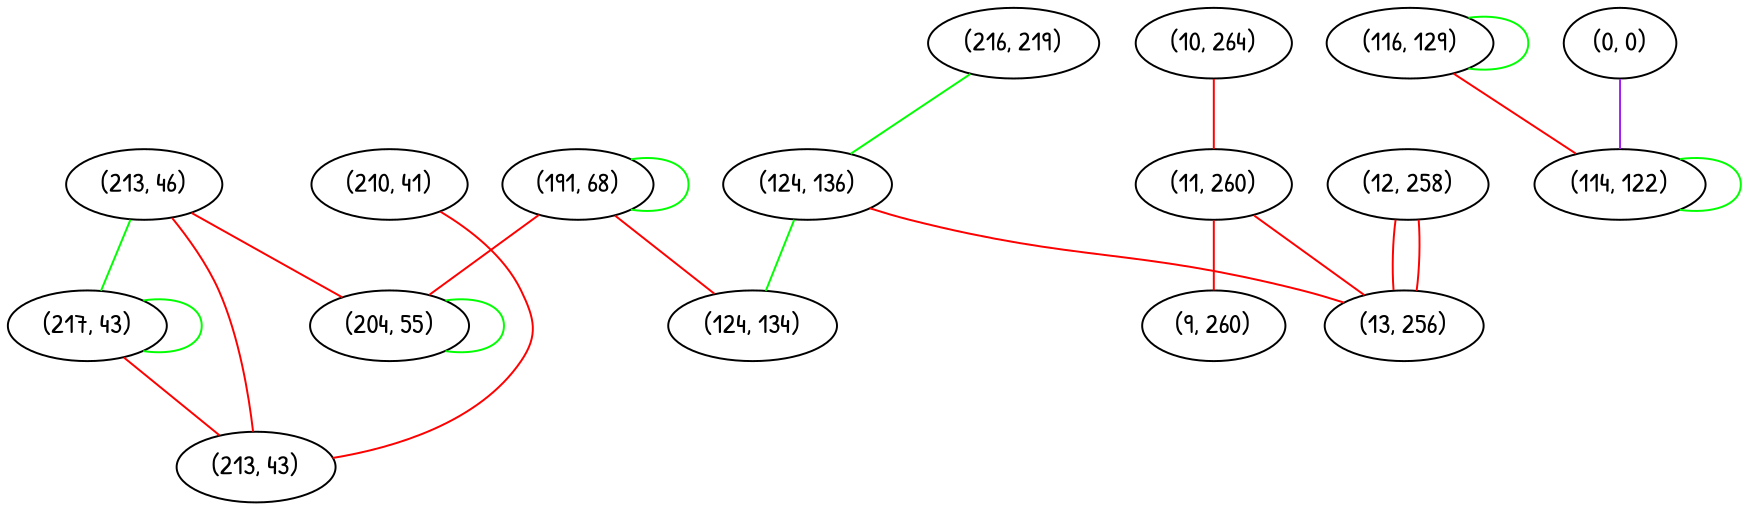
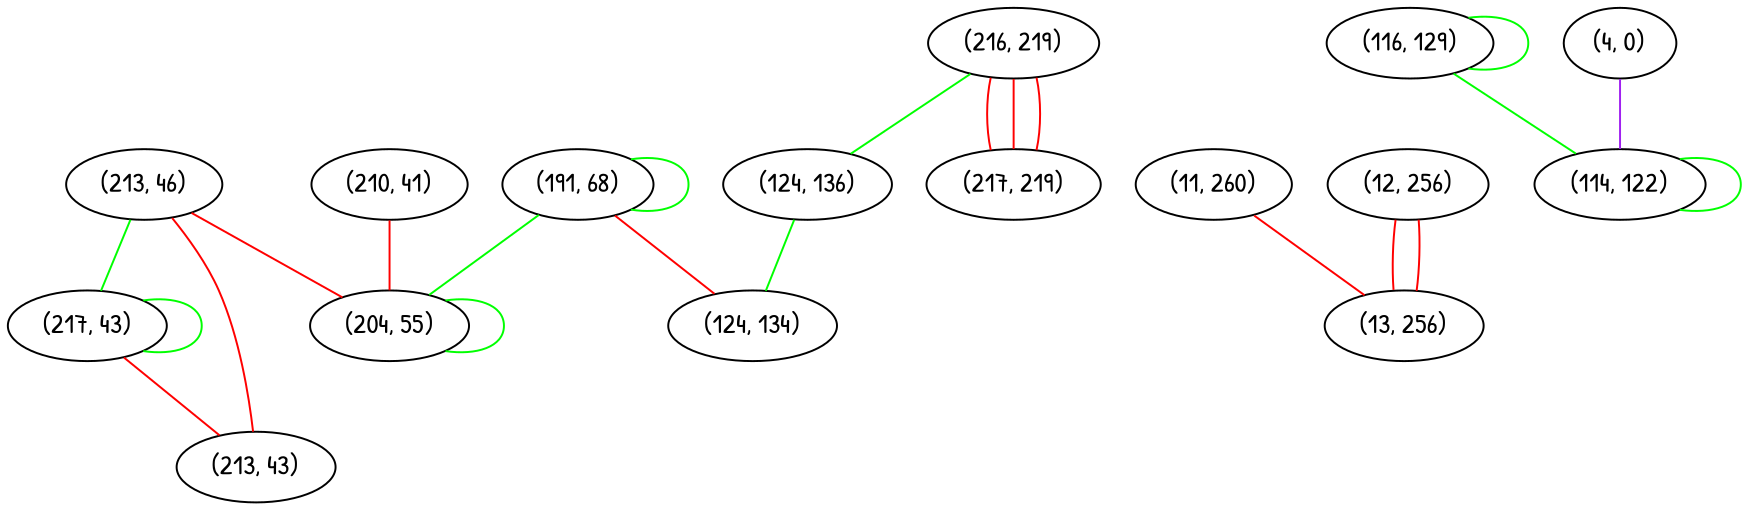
(1214, 43) -> none
(1620, 43) -> (1620, 43)
(1515, 114) -> (1515, 114)
none -> (1014, 184)
(1408, 184) -> (1408, 184)
(1107, 255) -> none
(479, 259) -> (484, 255)
(1214, 326) -> none
(512, 372) -> (390, 255)
